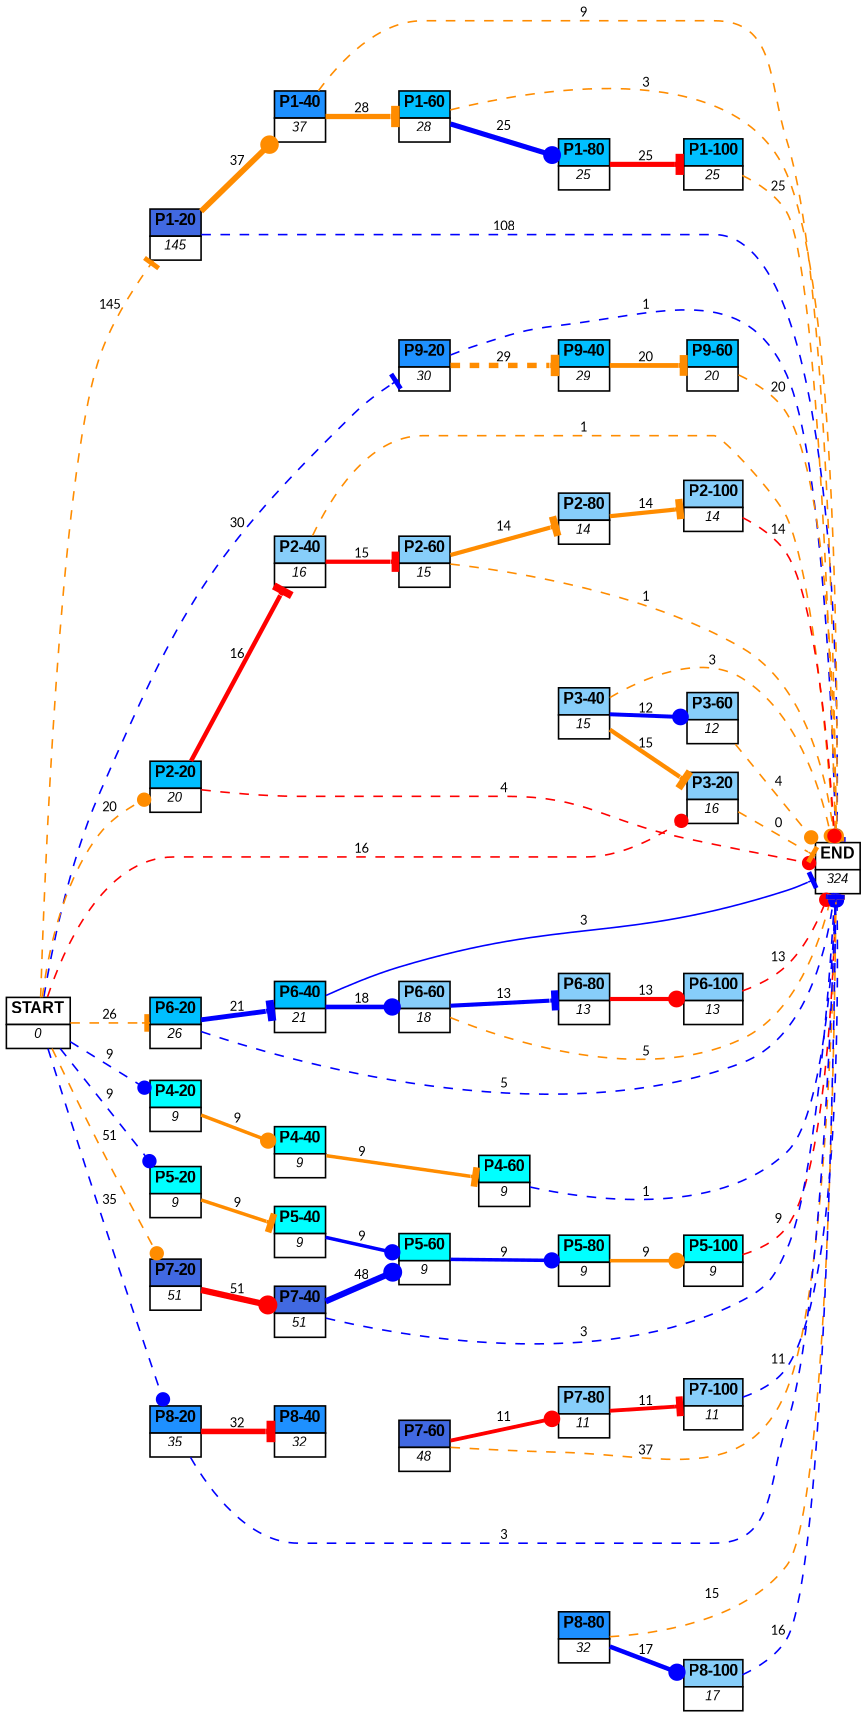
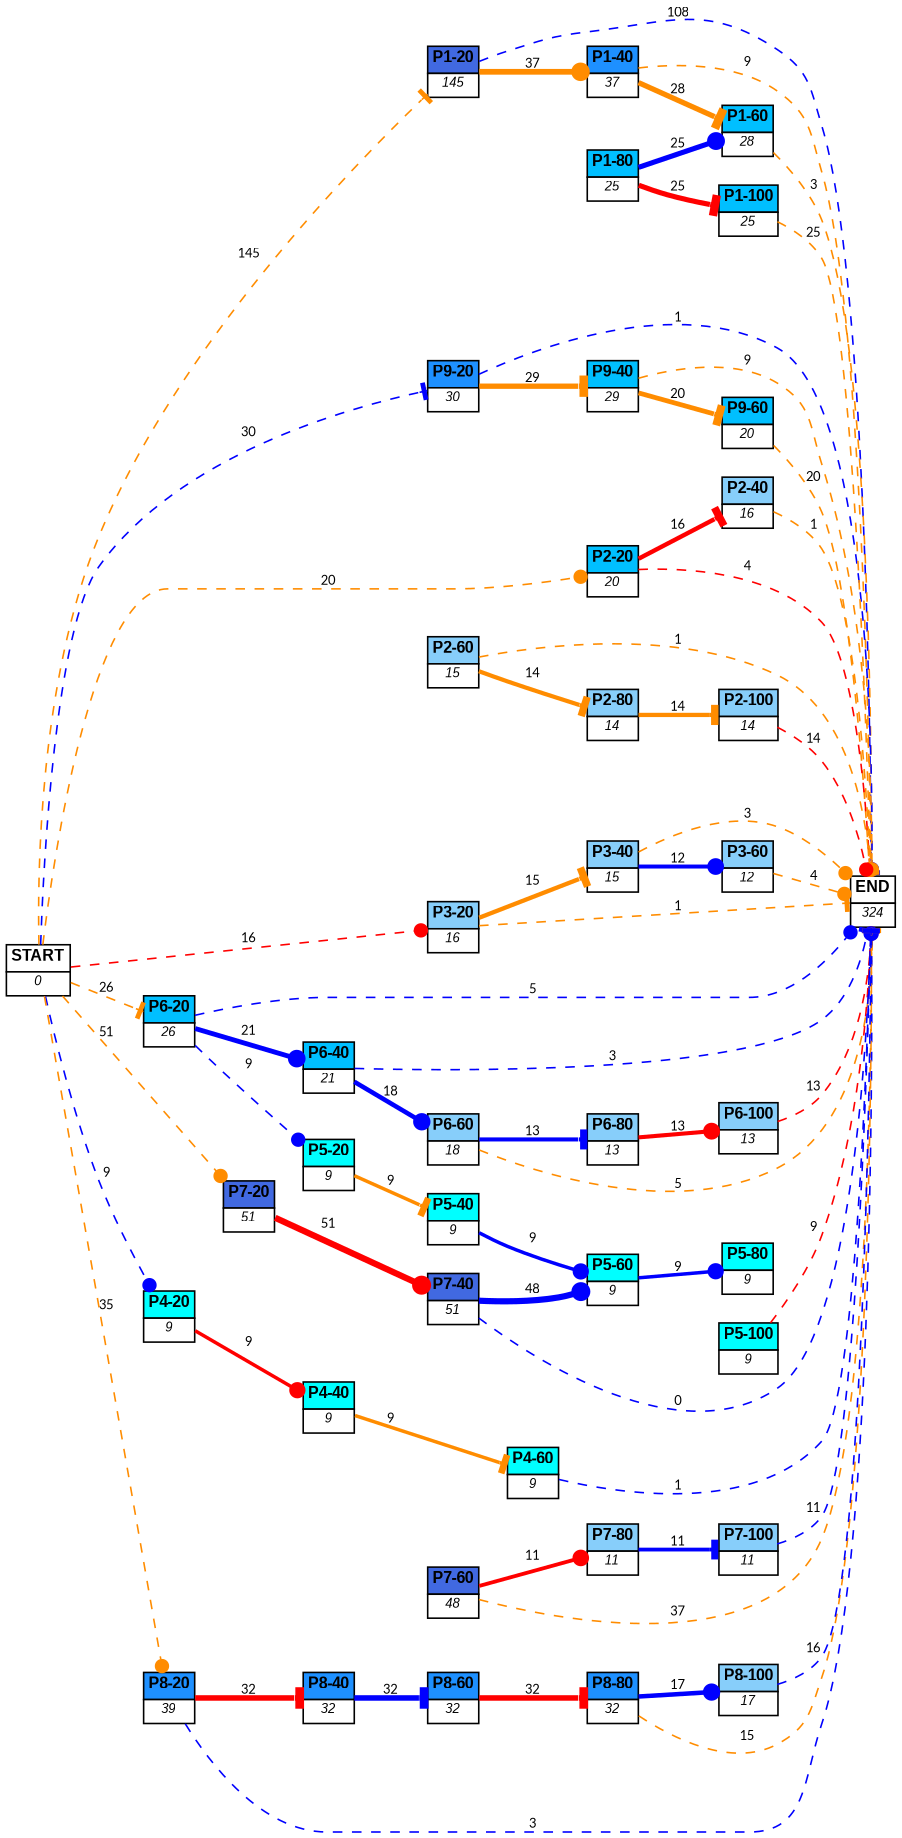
(498, 139) -> (674, 155)
(500, 365) -> (529, 386)
none -> (842, 544)
(358, 562) -> none
(645, 753) -> (529, 898)
(779, 824) -> (678, 907)
(565, 933) -> (640, 1062)
(233, 1016) -> (243, 1043)
(103, 1102) -> (244, 1091)
(231, 1127) -> (244, 1359)
(103, 1221) -> (103, 1328)
(640, 1261) -> none
(584, 1333) -> (678, 1402)
(642, 1409) -> (674, 1550)
(176, 1443) -> (169, 1709)
none -> (453, 1698)
